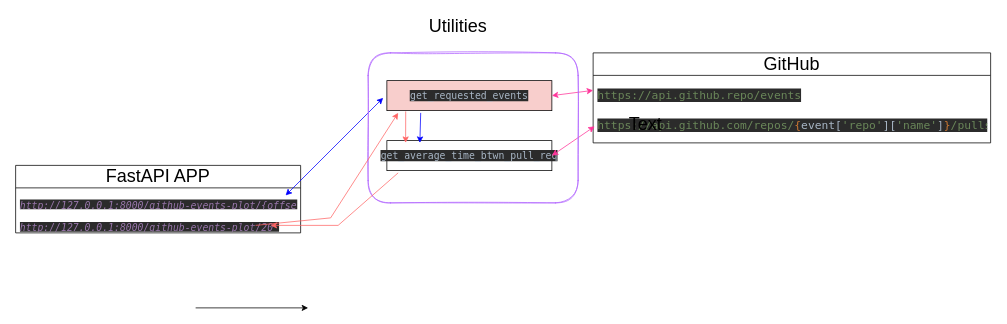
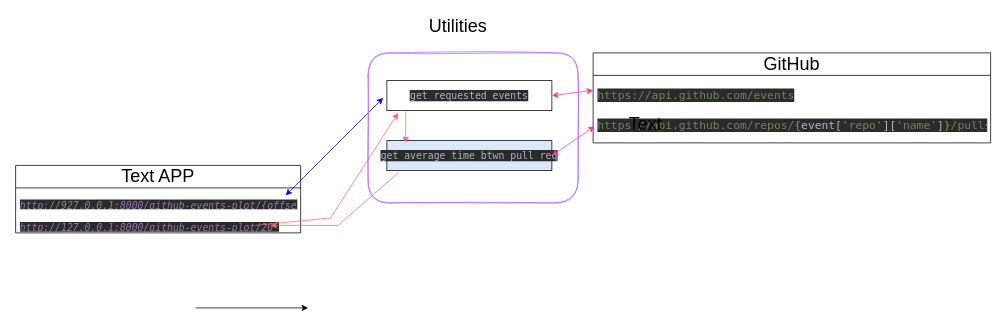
(737, 90) -> (732, 90)
(469, 96) -> (469, 96)
(420, 125) -> none
(469, 156) -> (469, 156)
(158, 177) -> (158, 177)
(159, 199) -> (159, 199)
